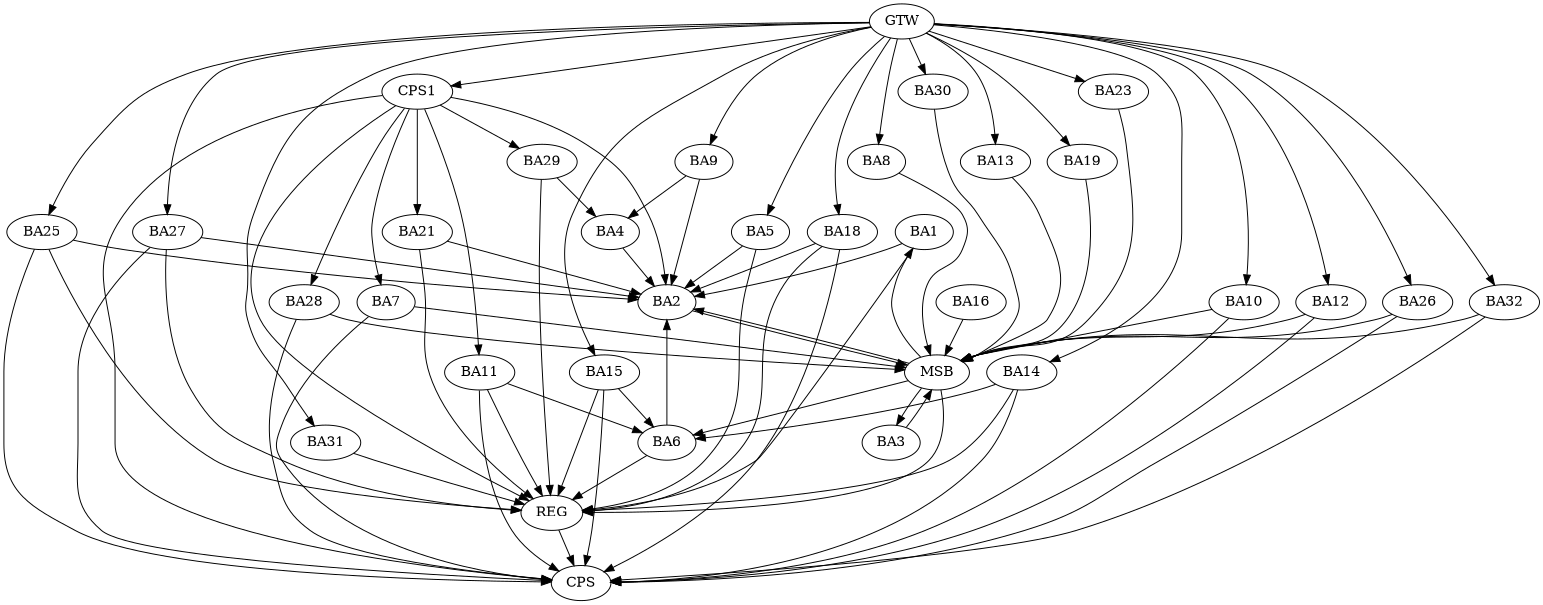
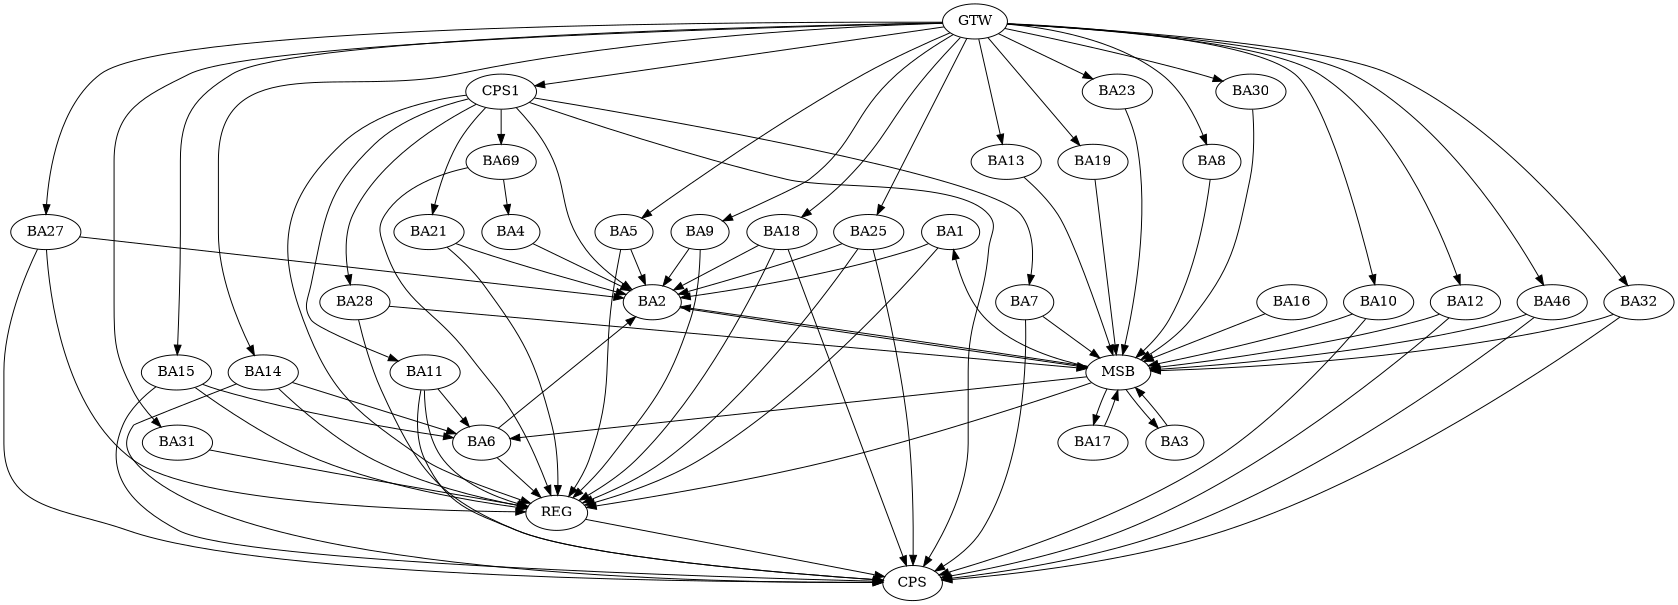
(542, 162) -> (501, 162)
(661, 194) -> (665, 382)
(1418, 302) -> (1552, 302)
none -> (1093, 443)
